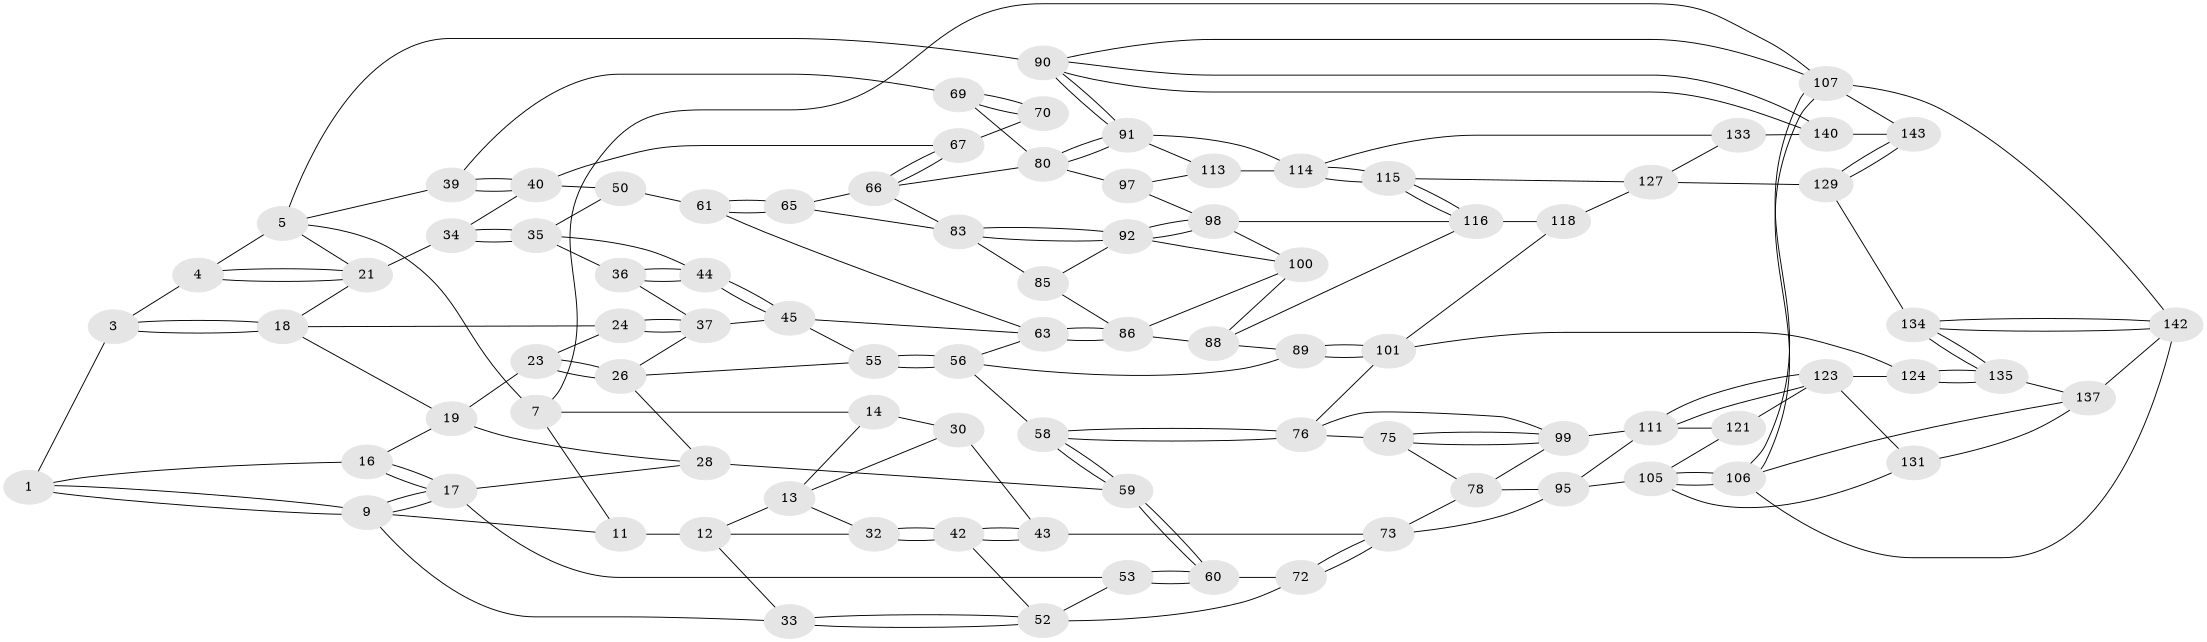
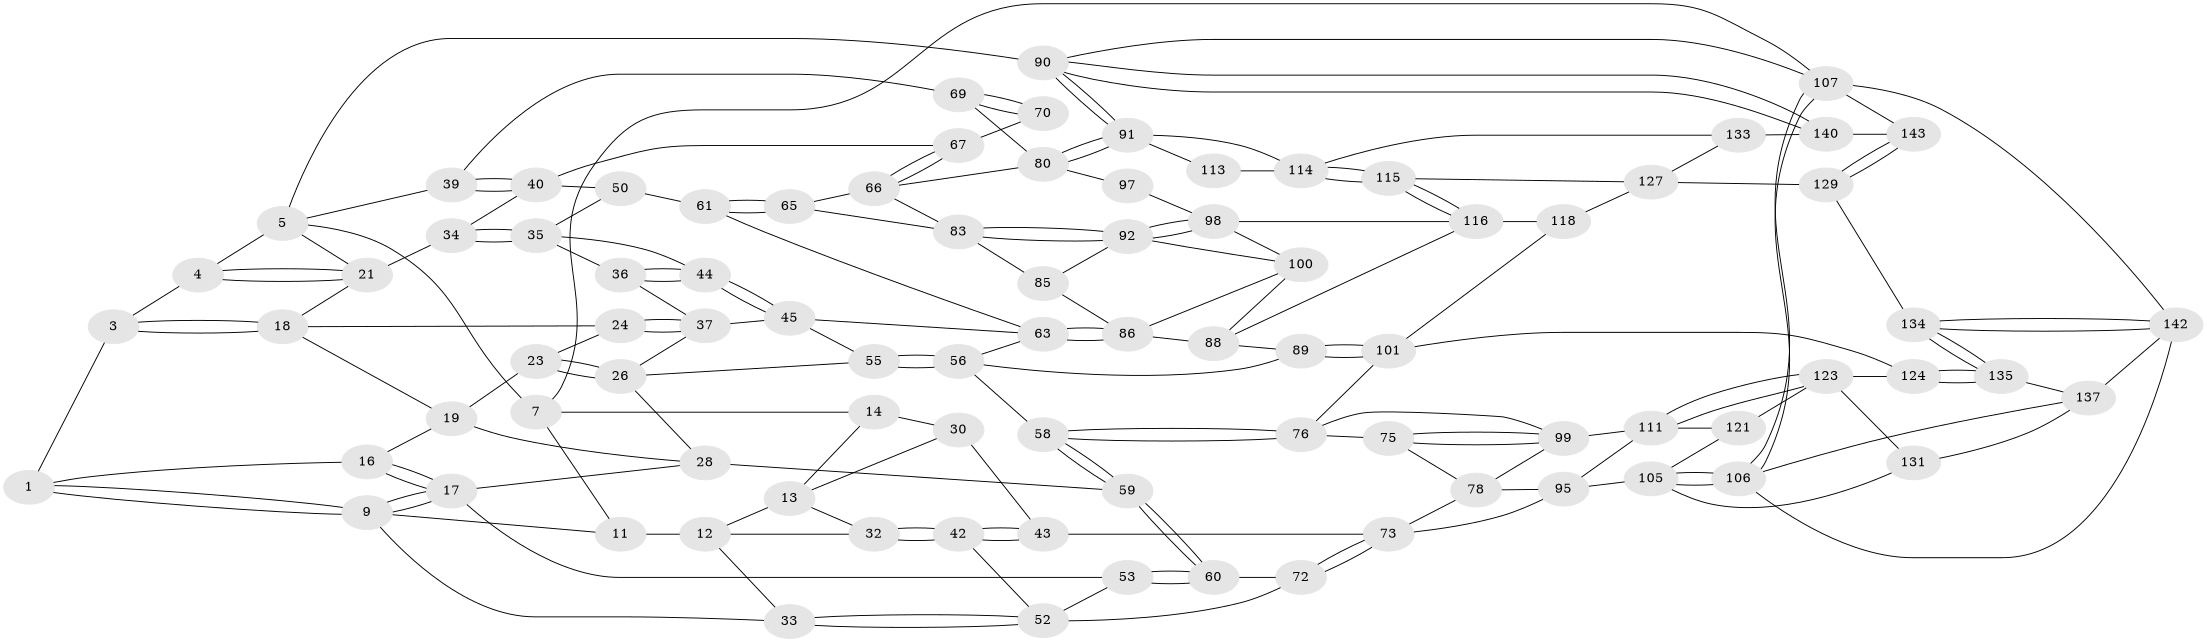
(1170, 179) -> none
